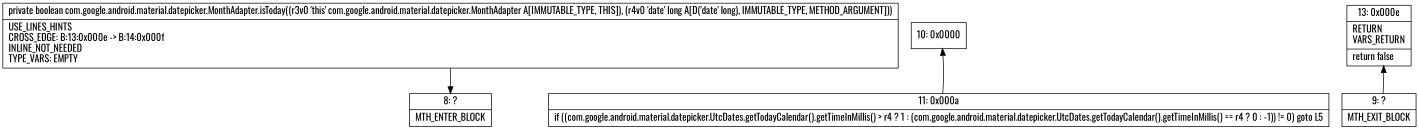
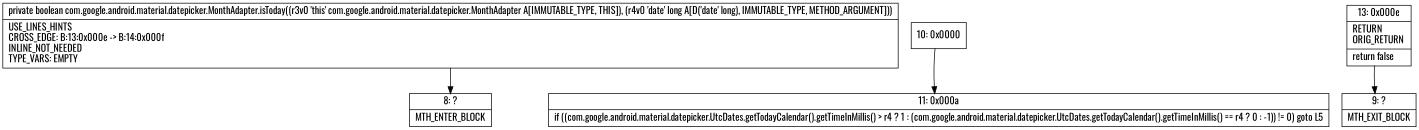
(1379, 40) -> (1378, 40)
(944, 75) -> (934, 67)
(1384, 83) -> (1374, 76)
